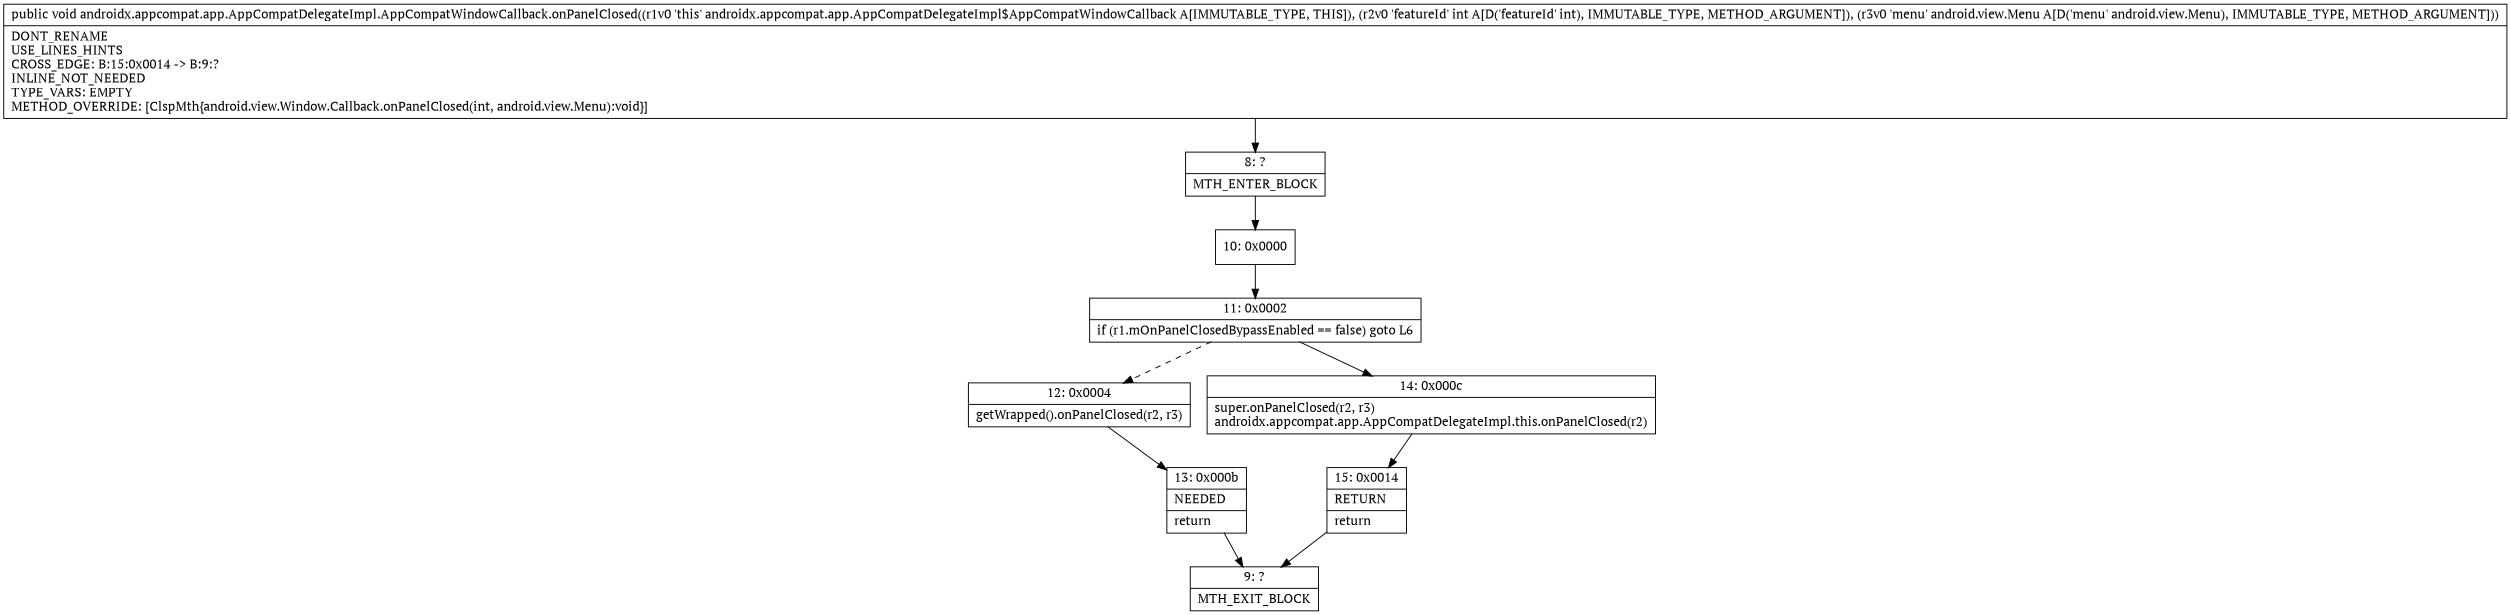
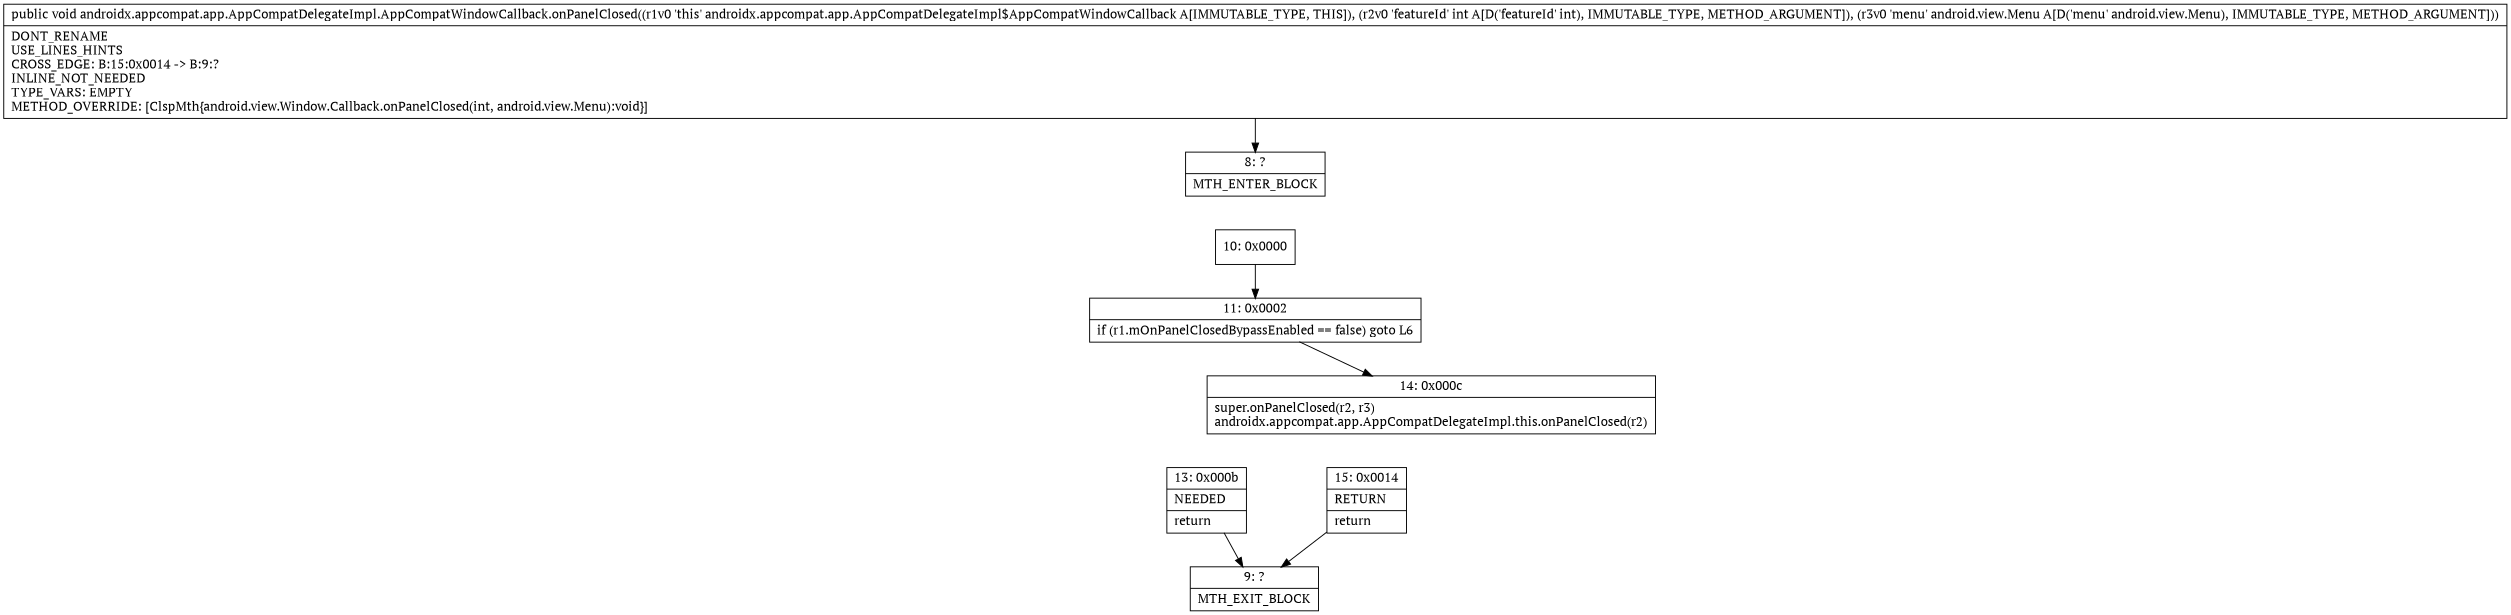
(1255, 208) -> none
(1079, 405) -> none
(1403, 447) -> none
